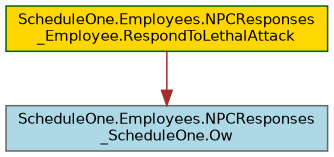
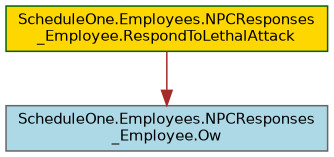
(167, 128) -> (167, 128)
